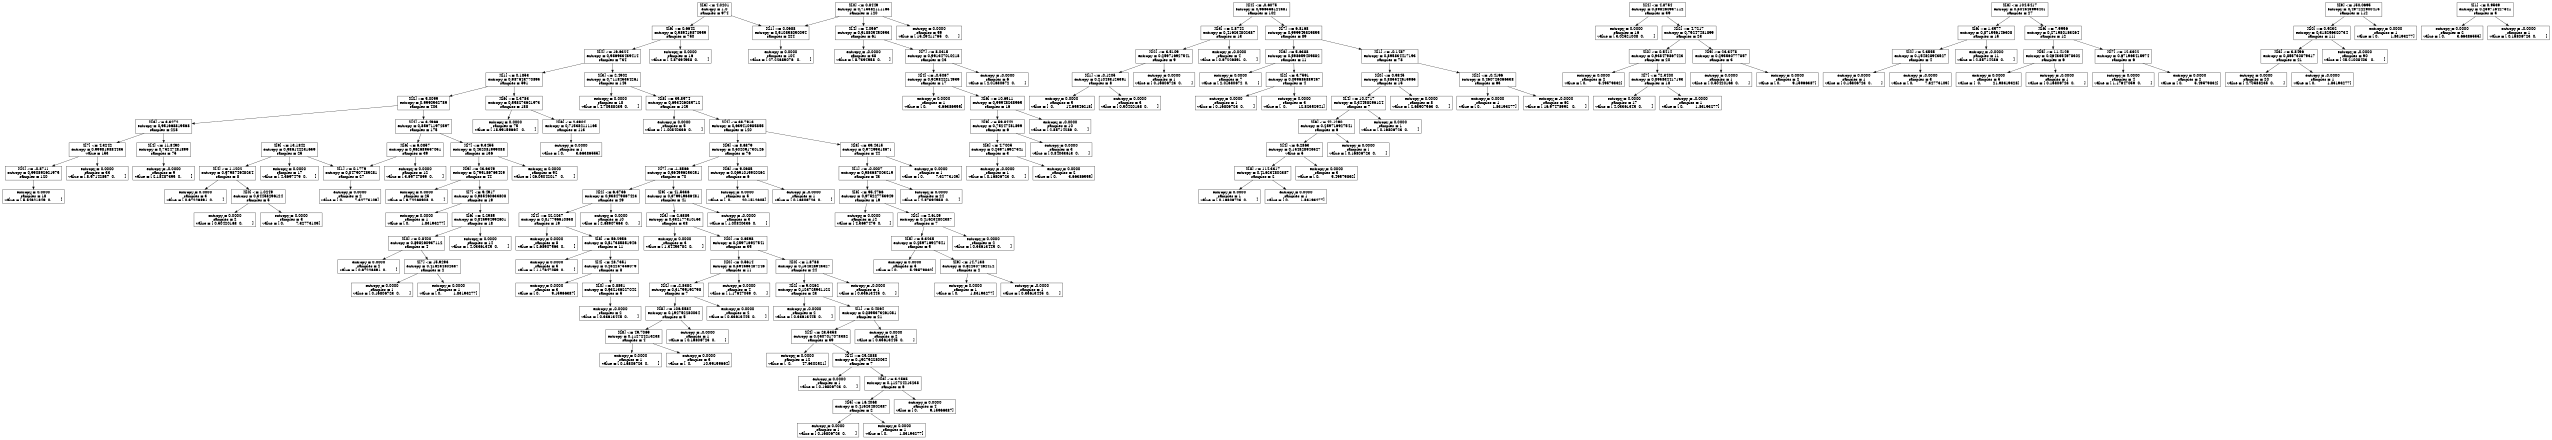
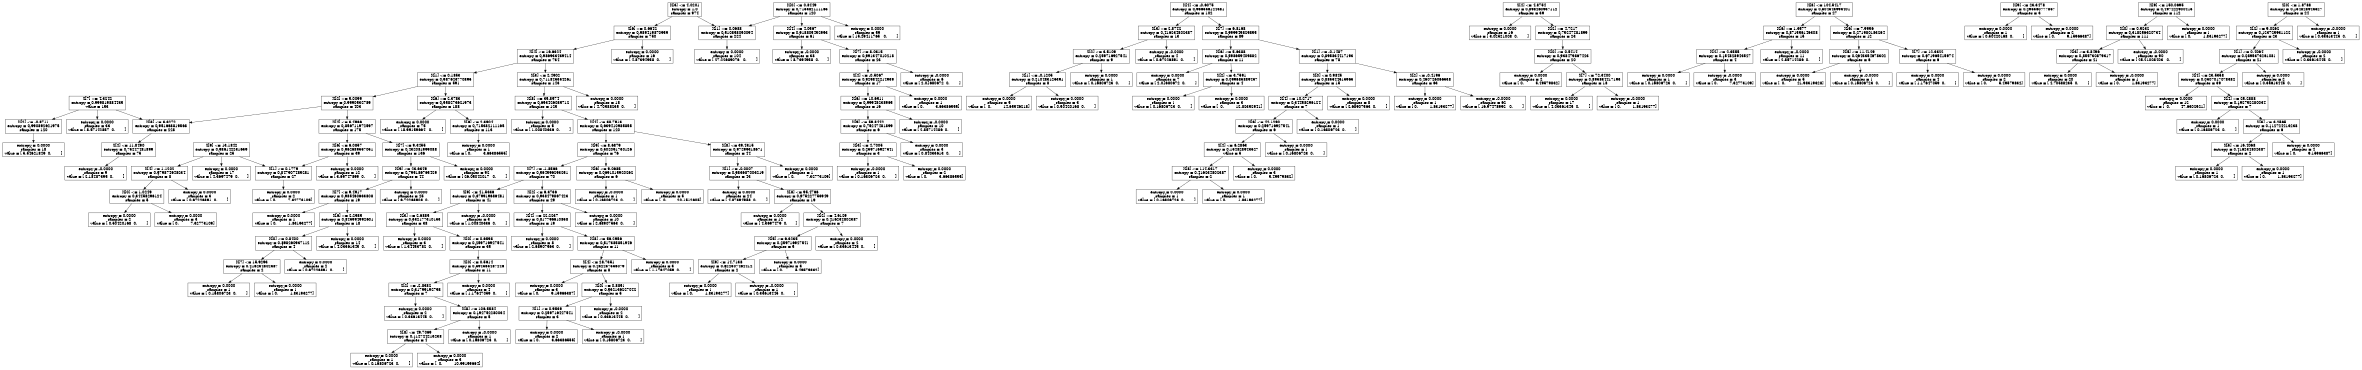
(1704, 44) -> none
(132, 138) -> (128, 114)
(770, 254) -> none
none -> (580, 301)
